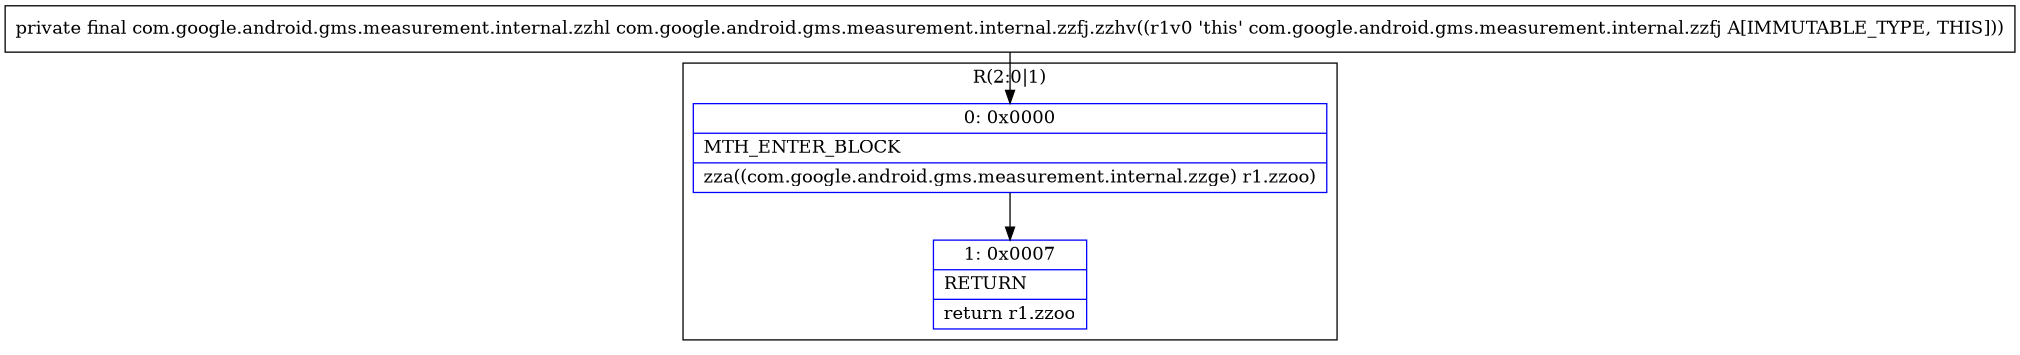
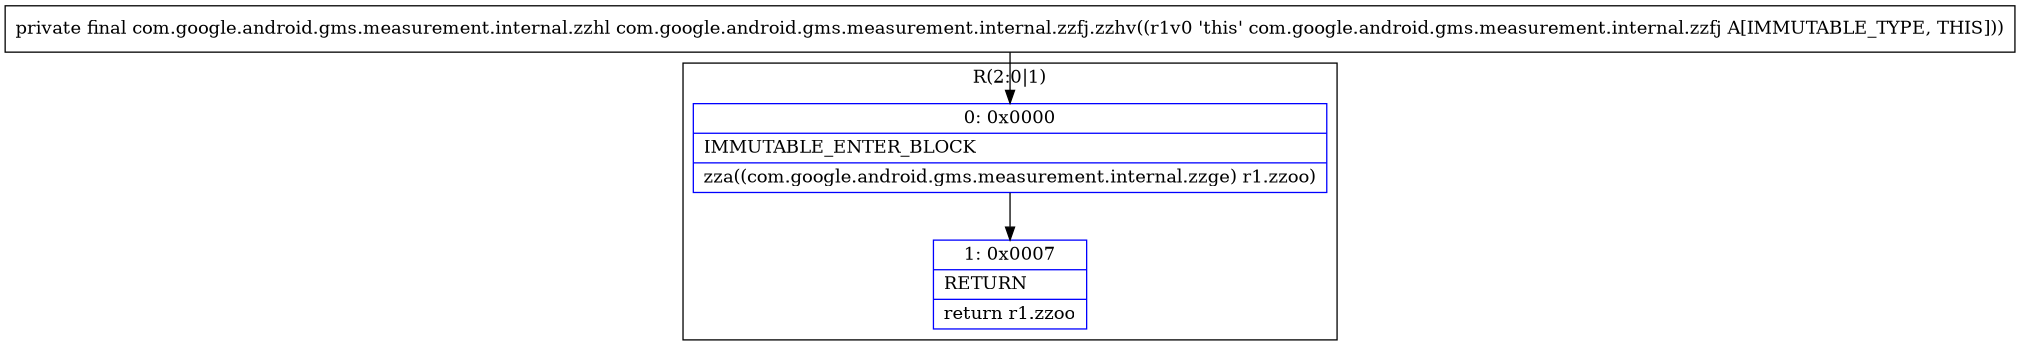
(803, 147) -> (840, 147)
